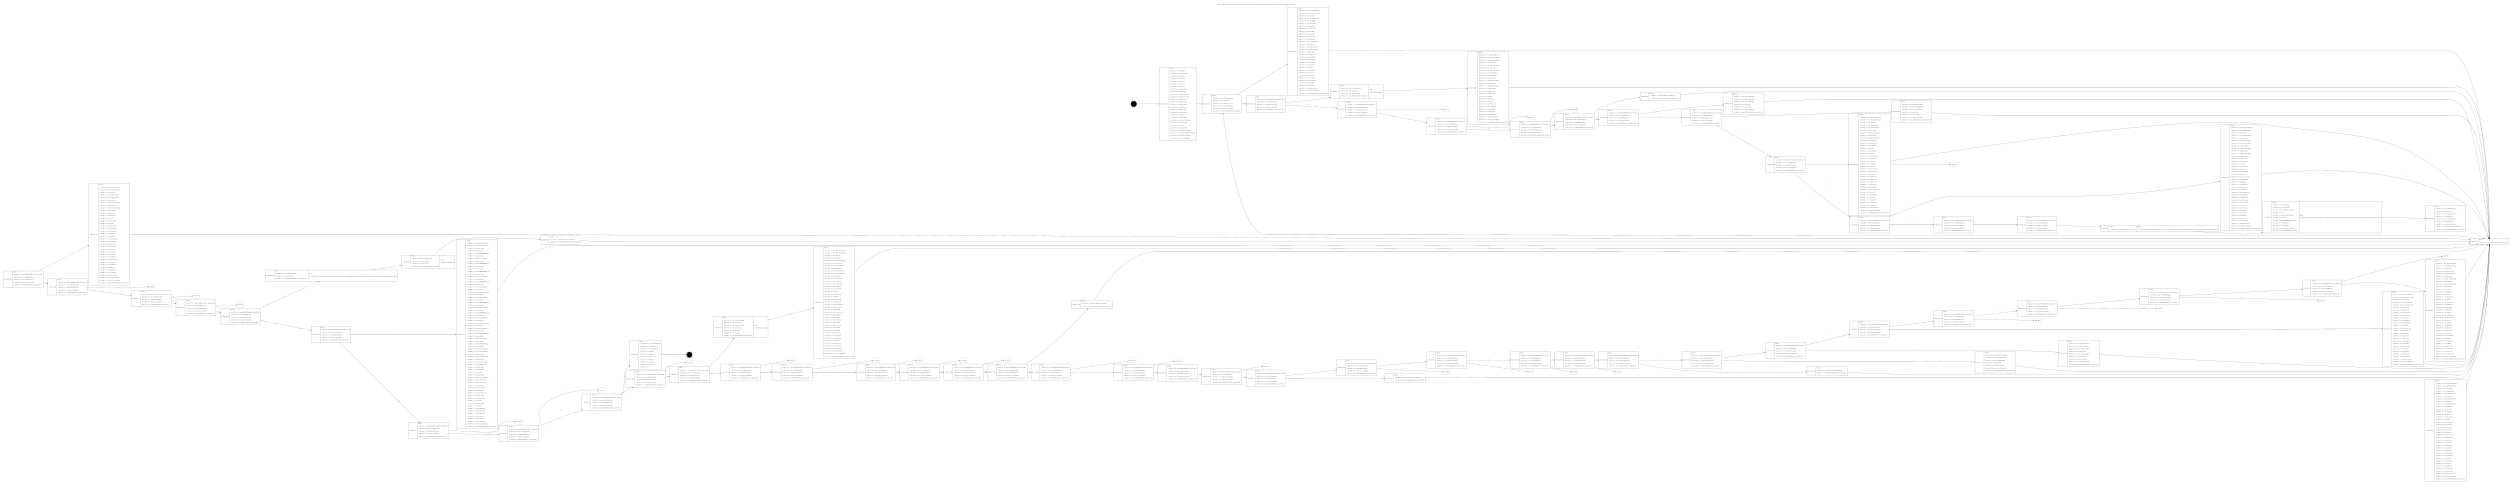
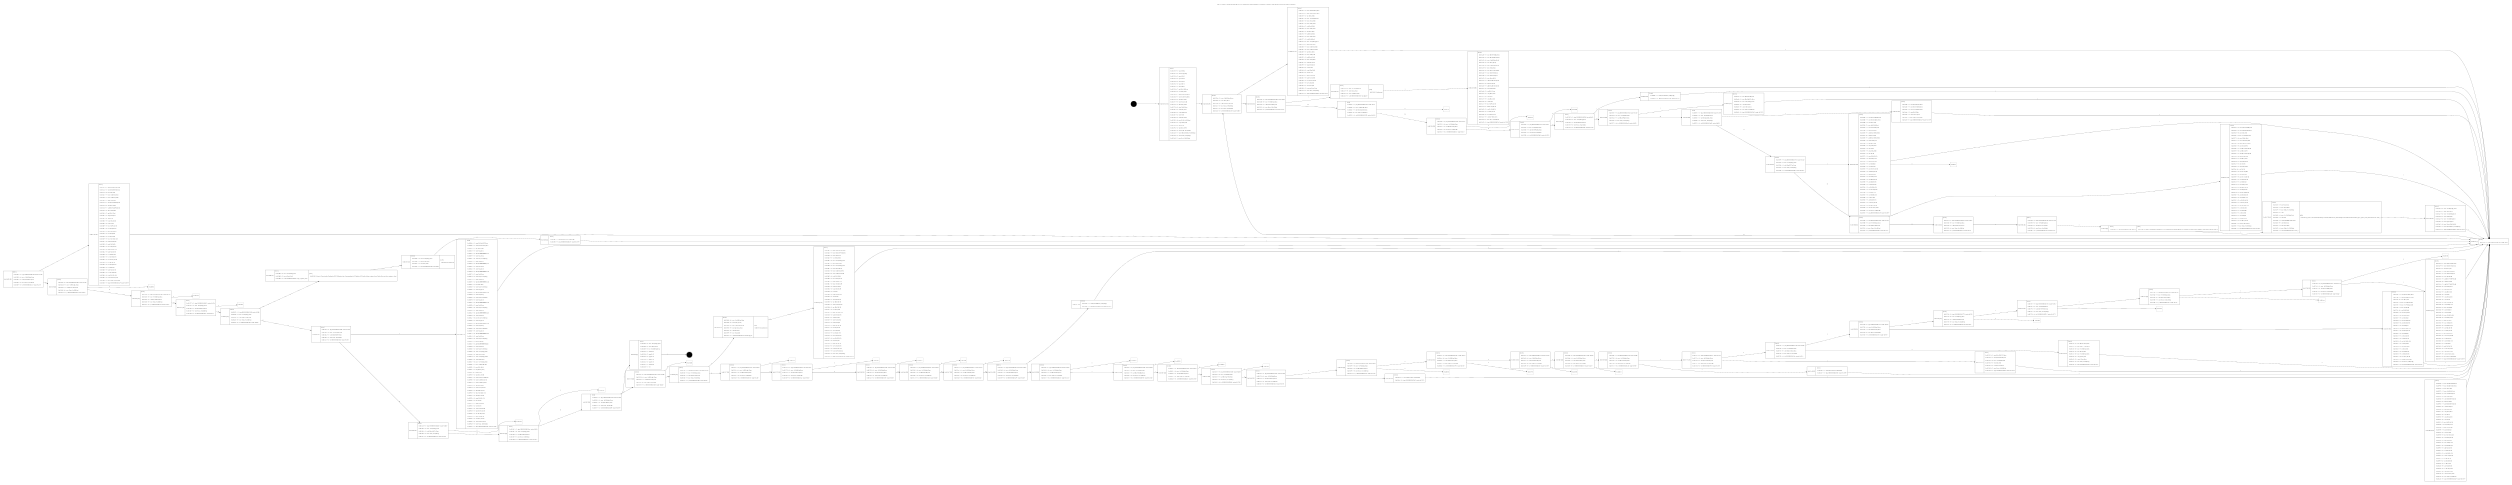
none -> (1222, 364)
